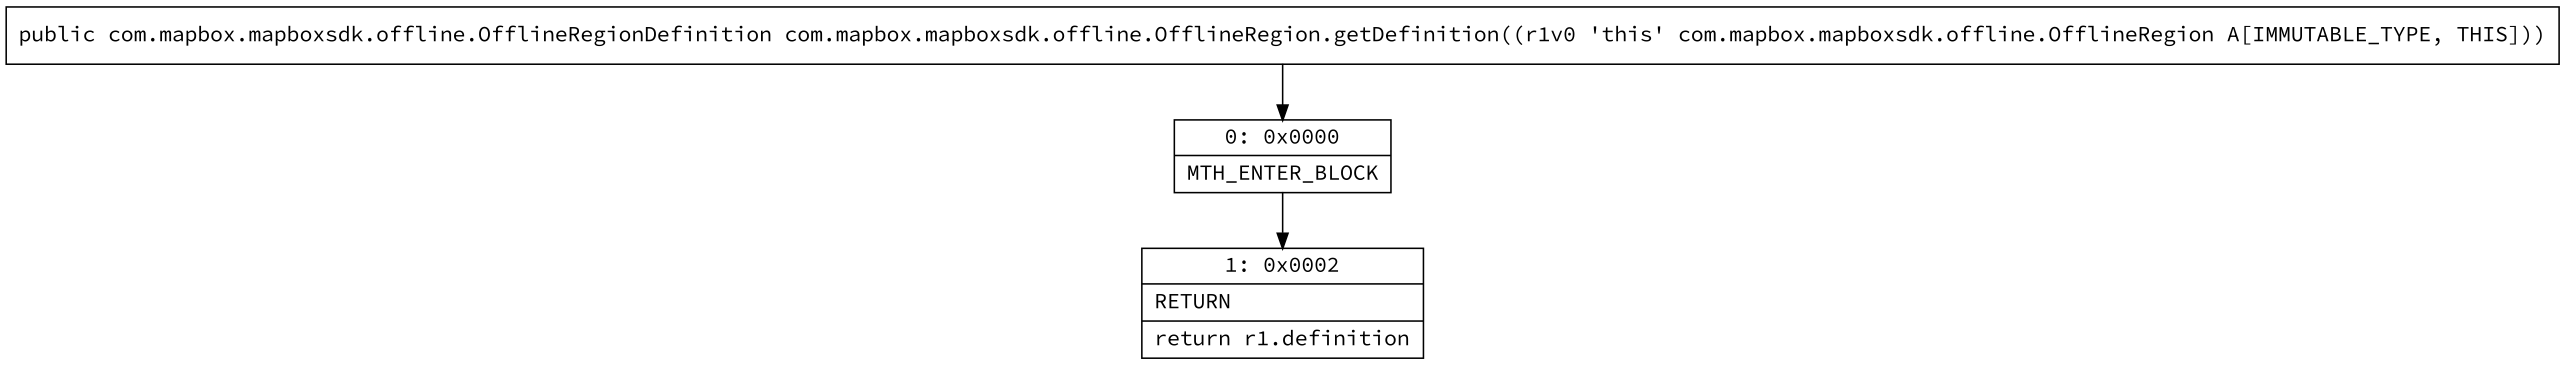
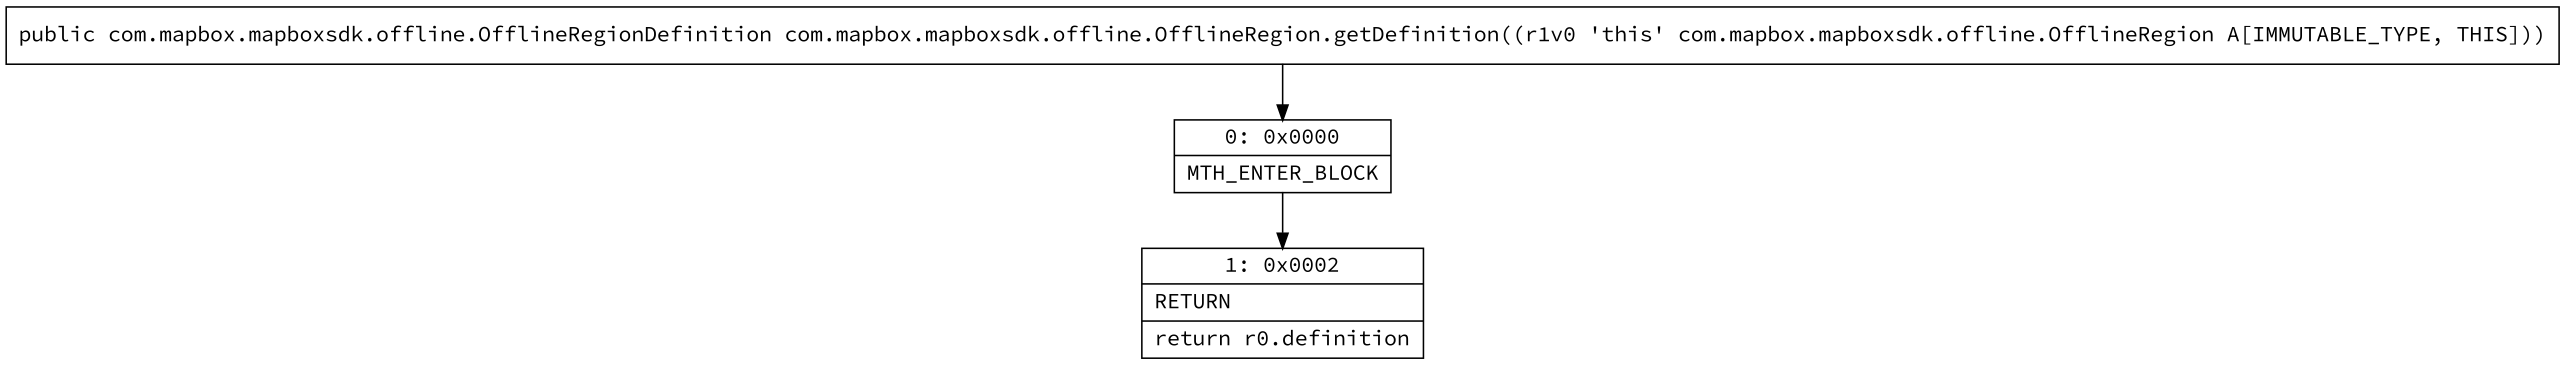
(1283, 339) -> (1283, 339)
